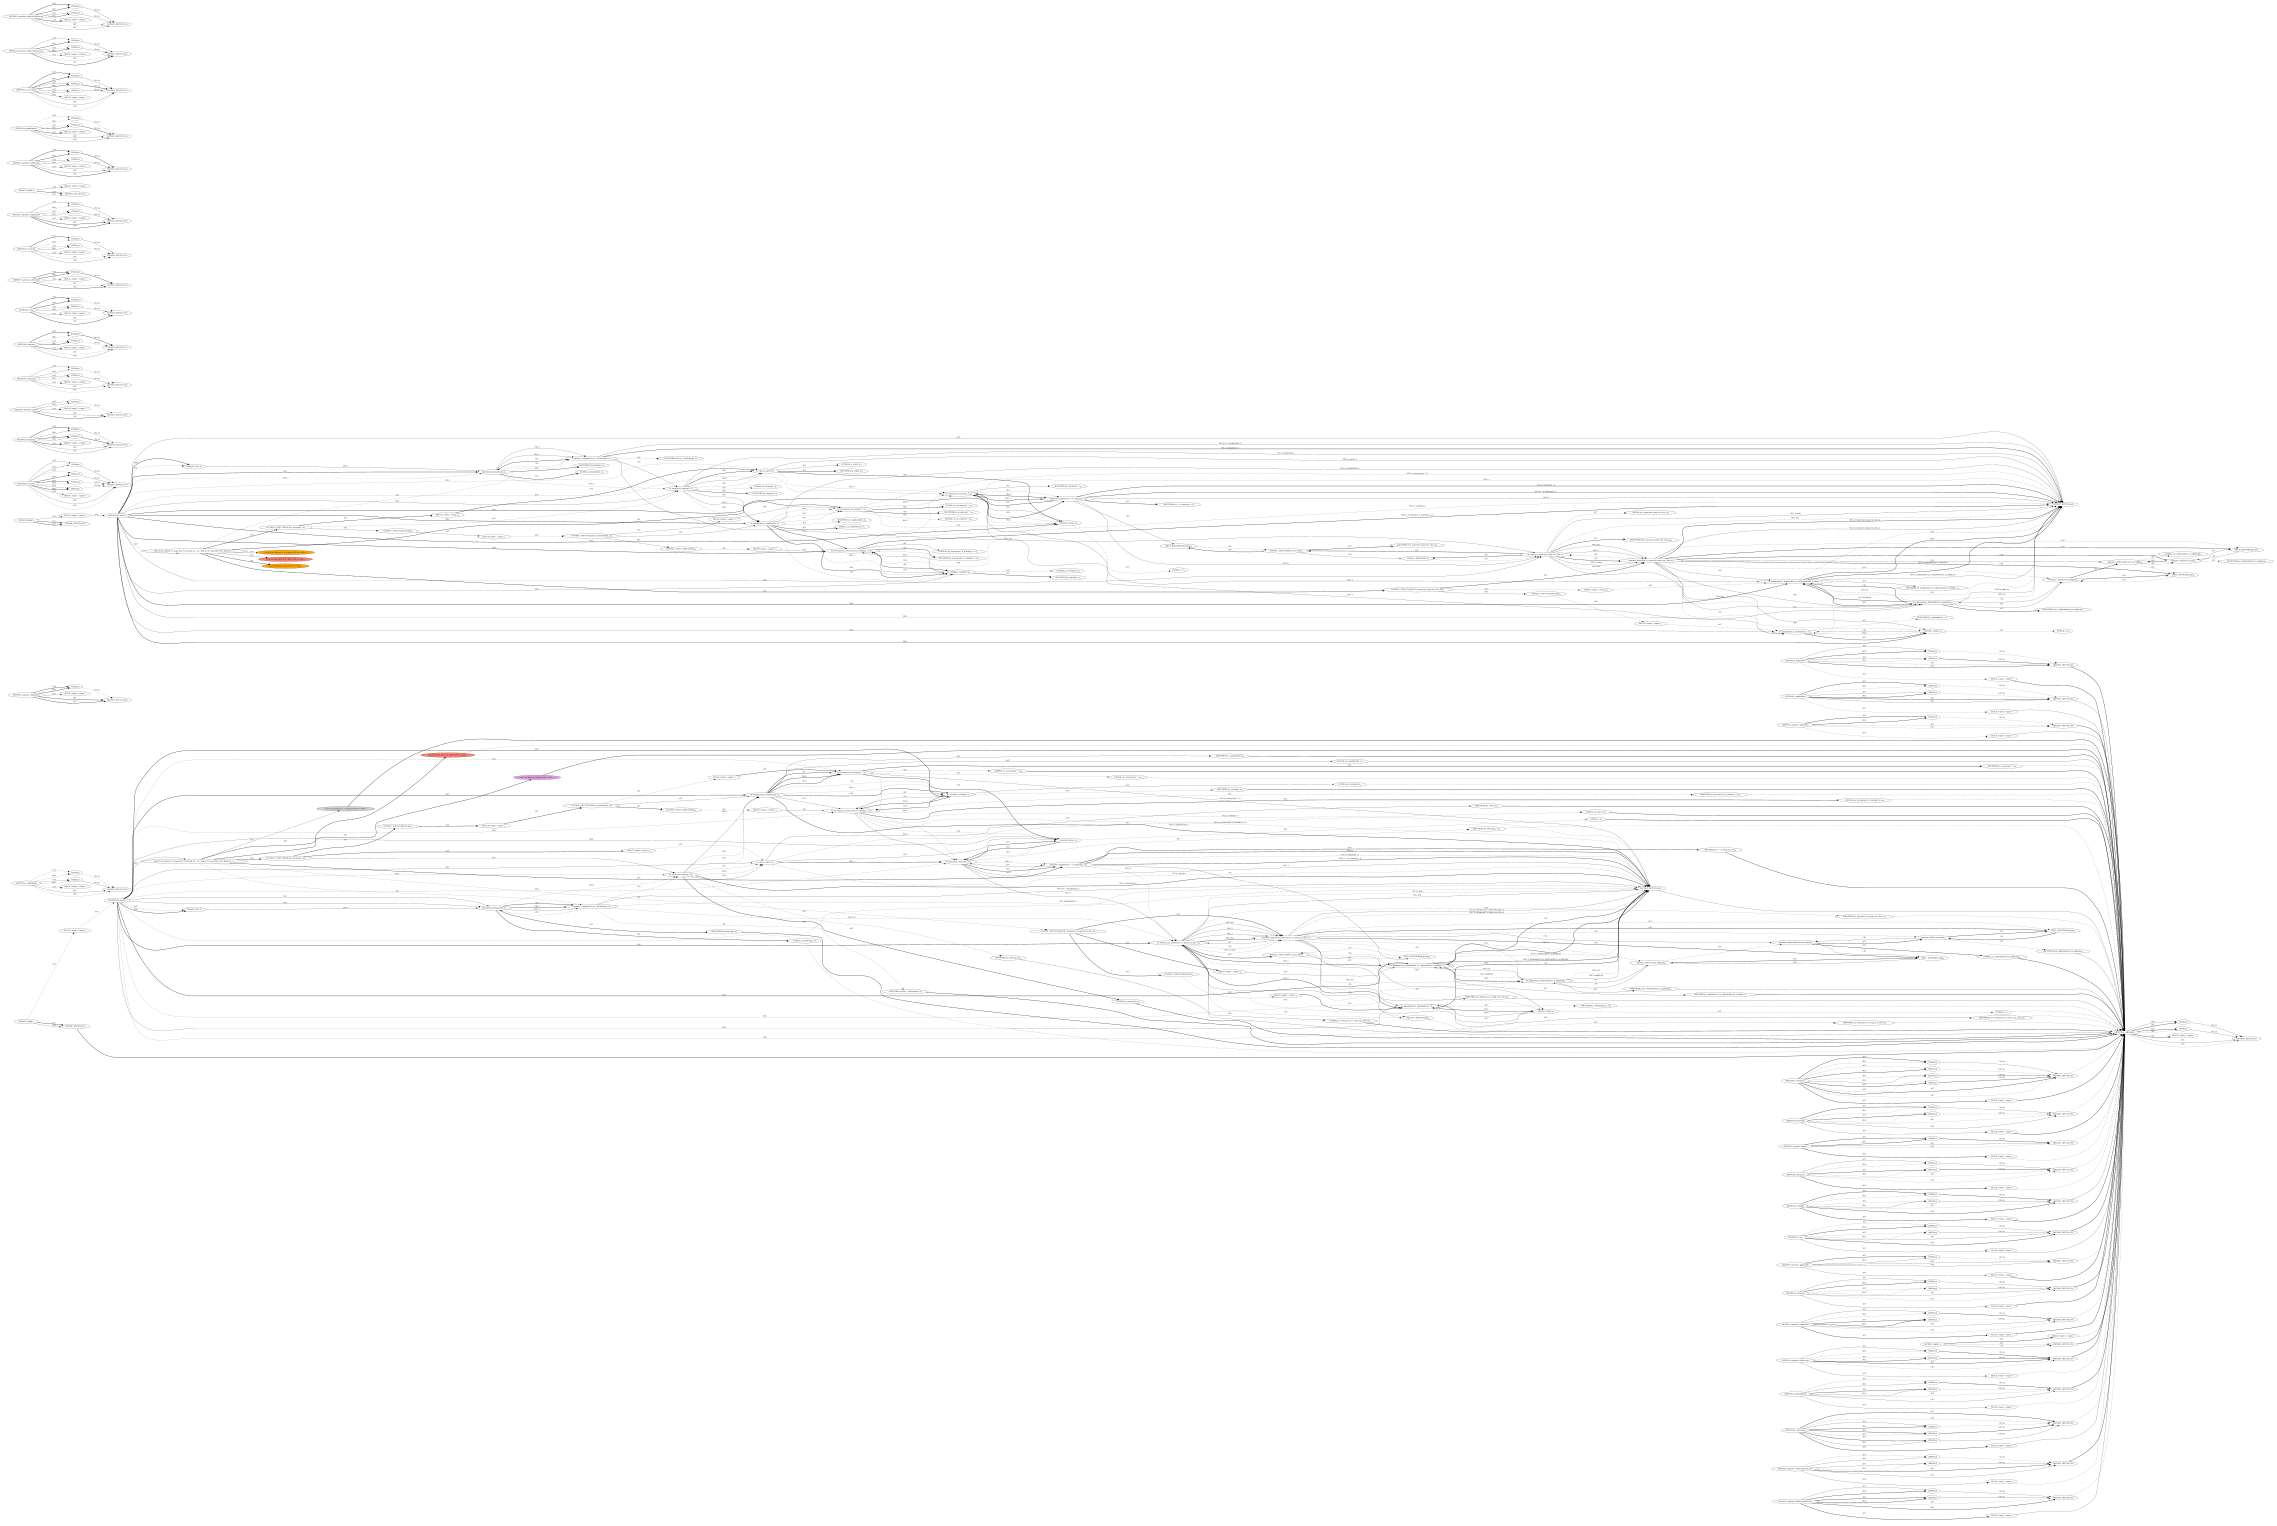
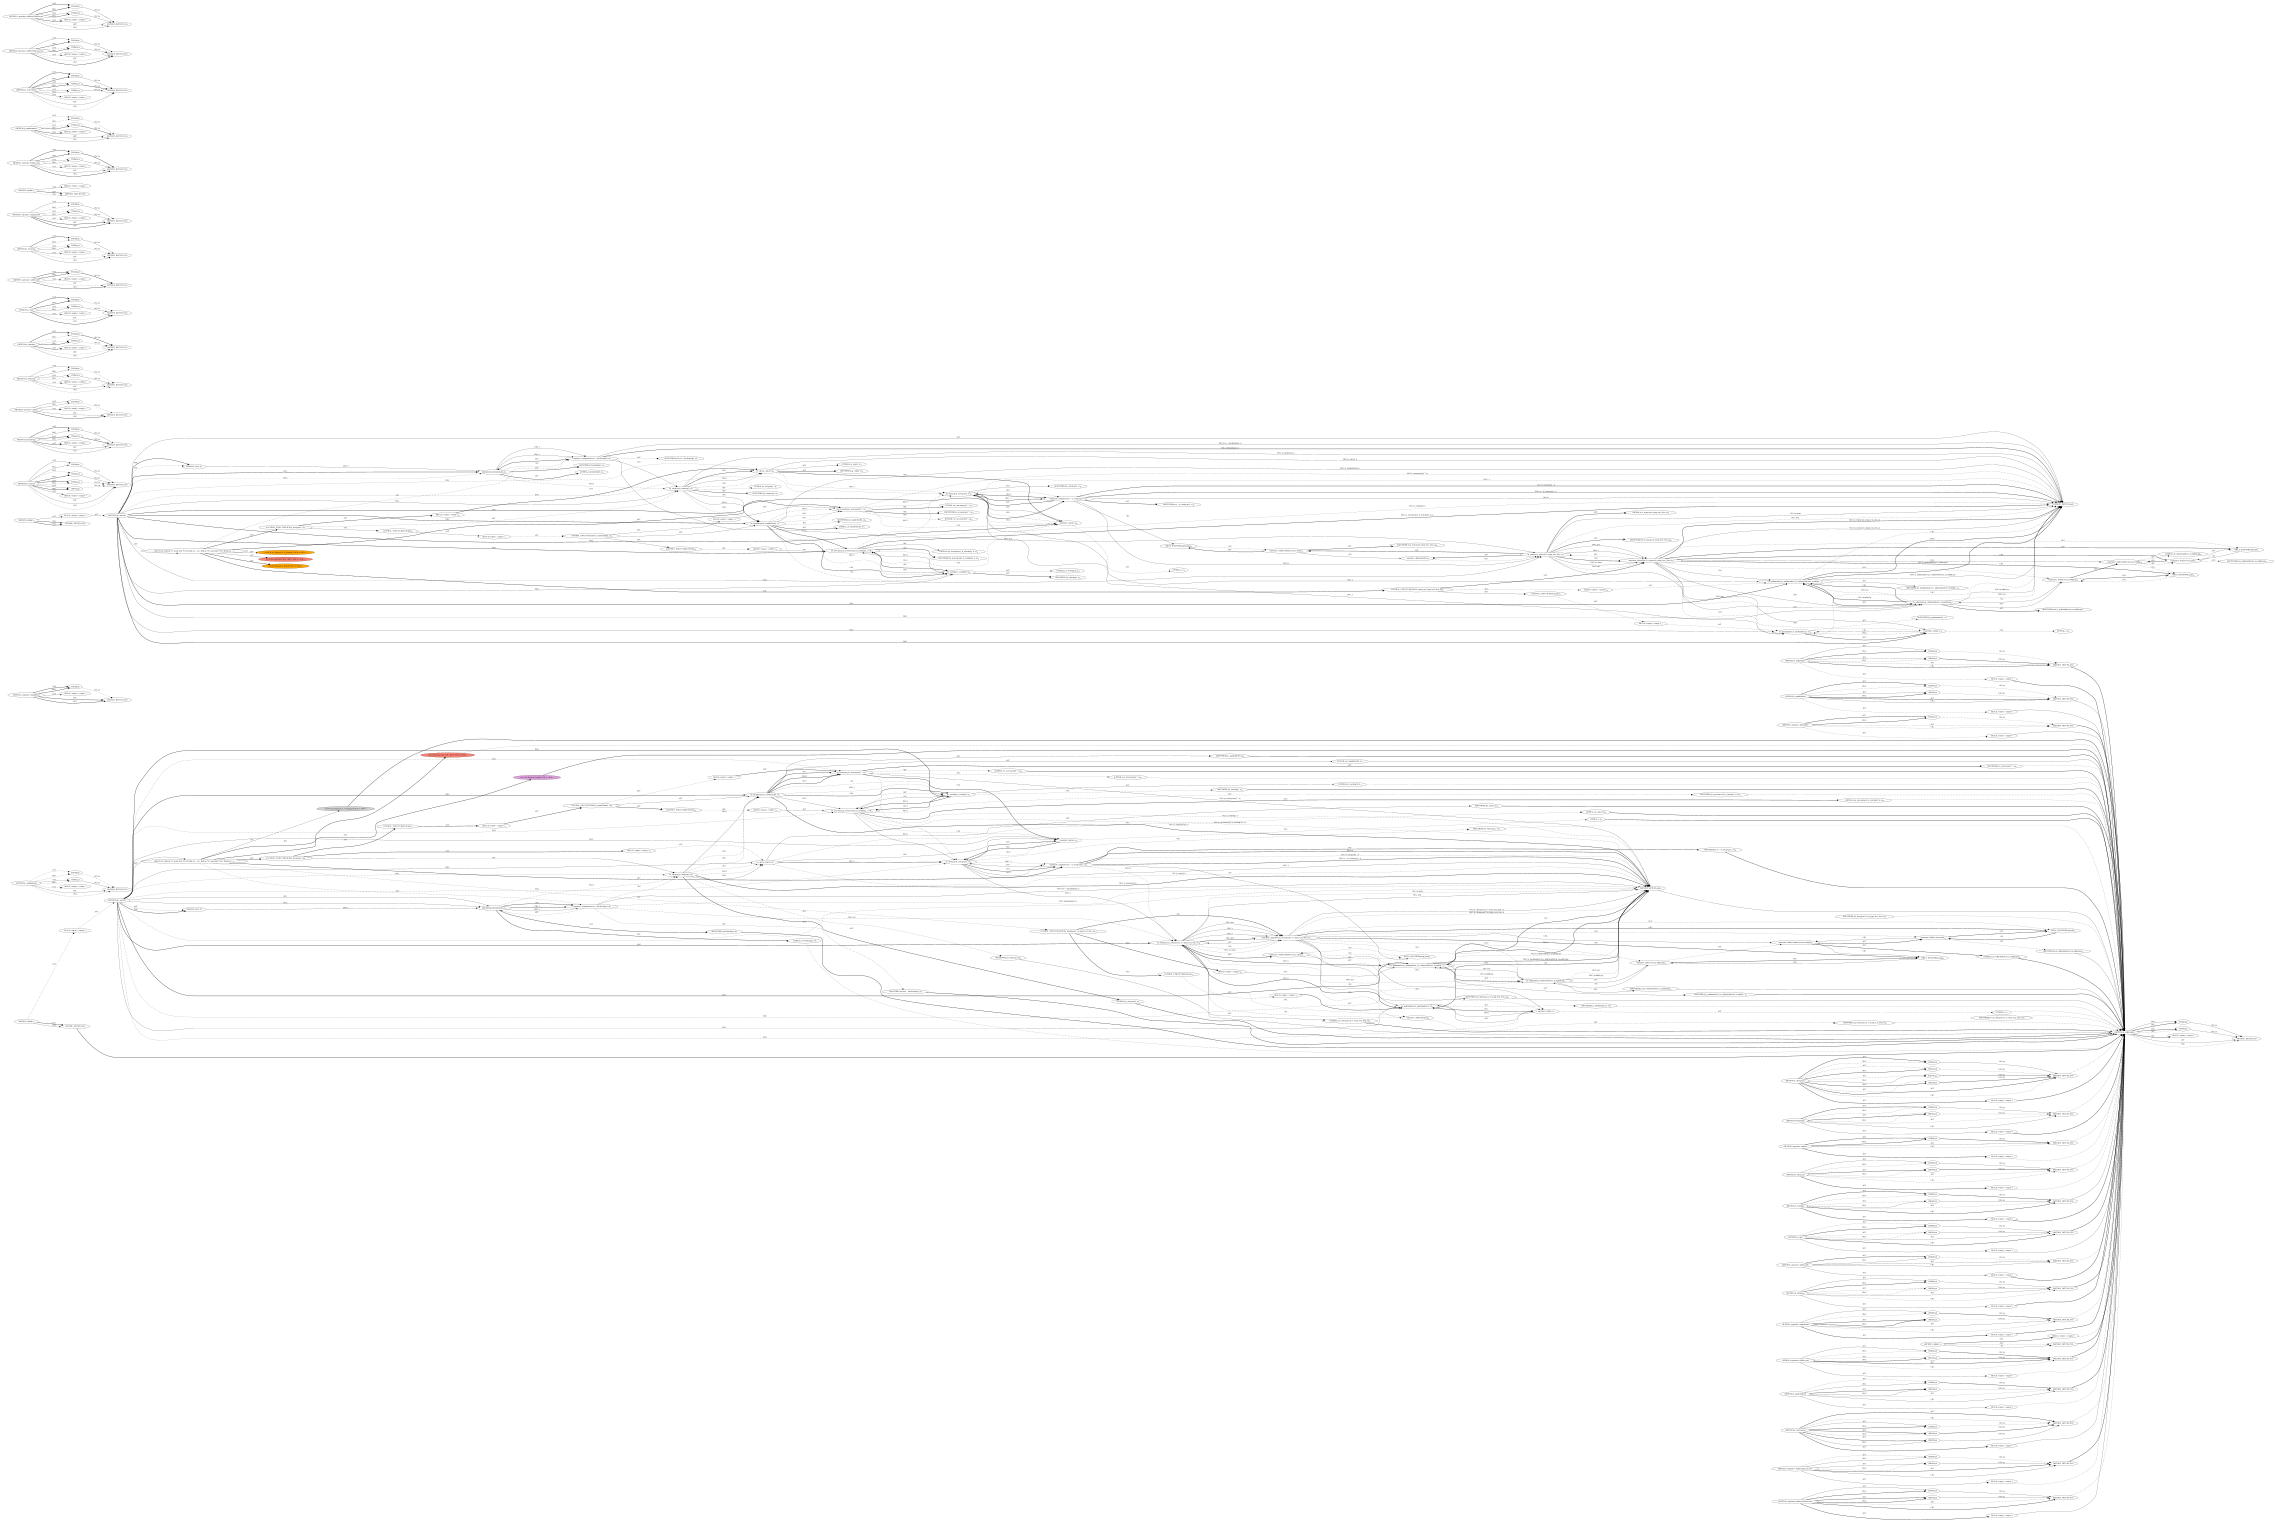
(1576, 516) -> (1576, 516)
(1505, 909) -> none
(1553, 1020) -> none
